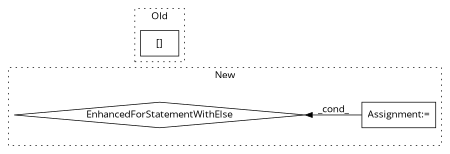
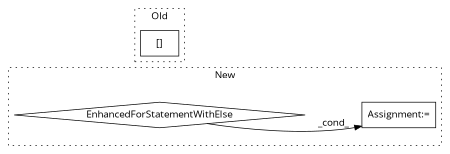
(337, 115) -> (281, 131)
